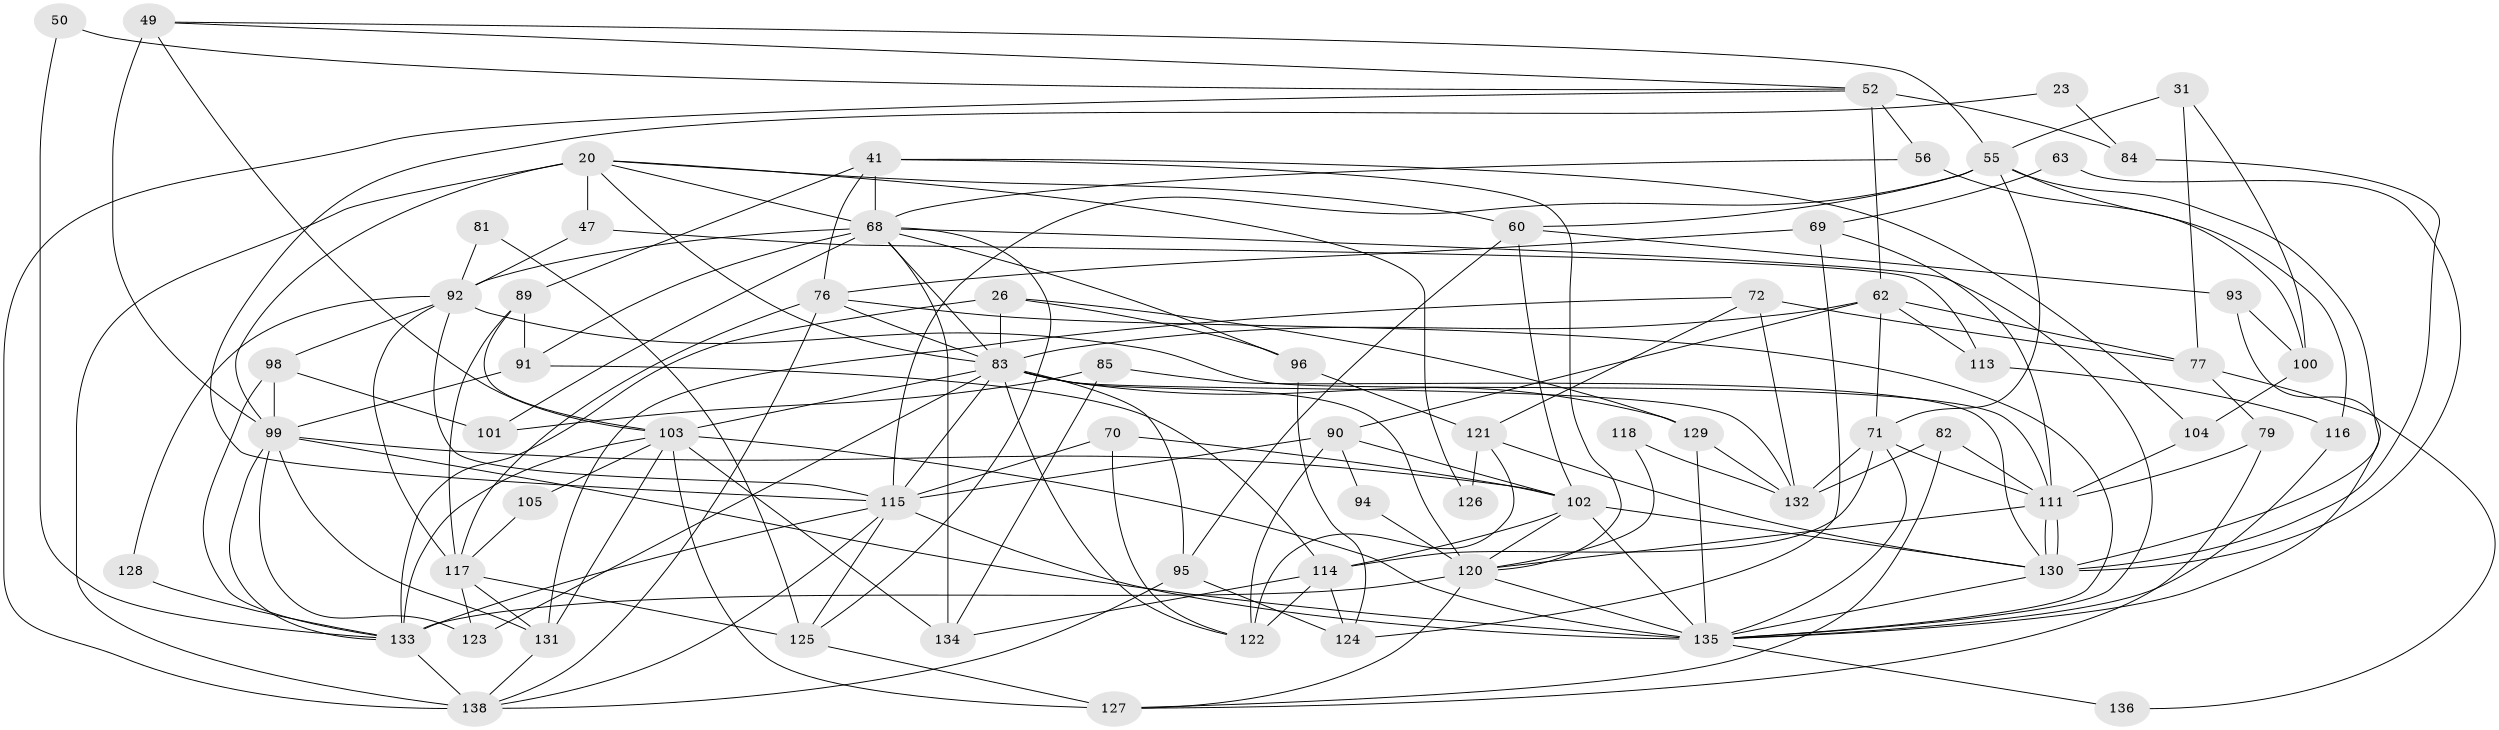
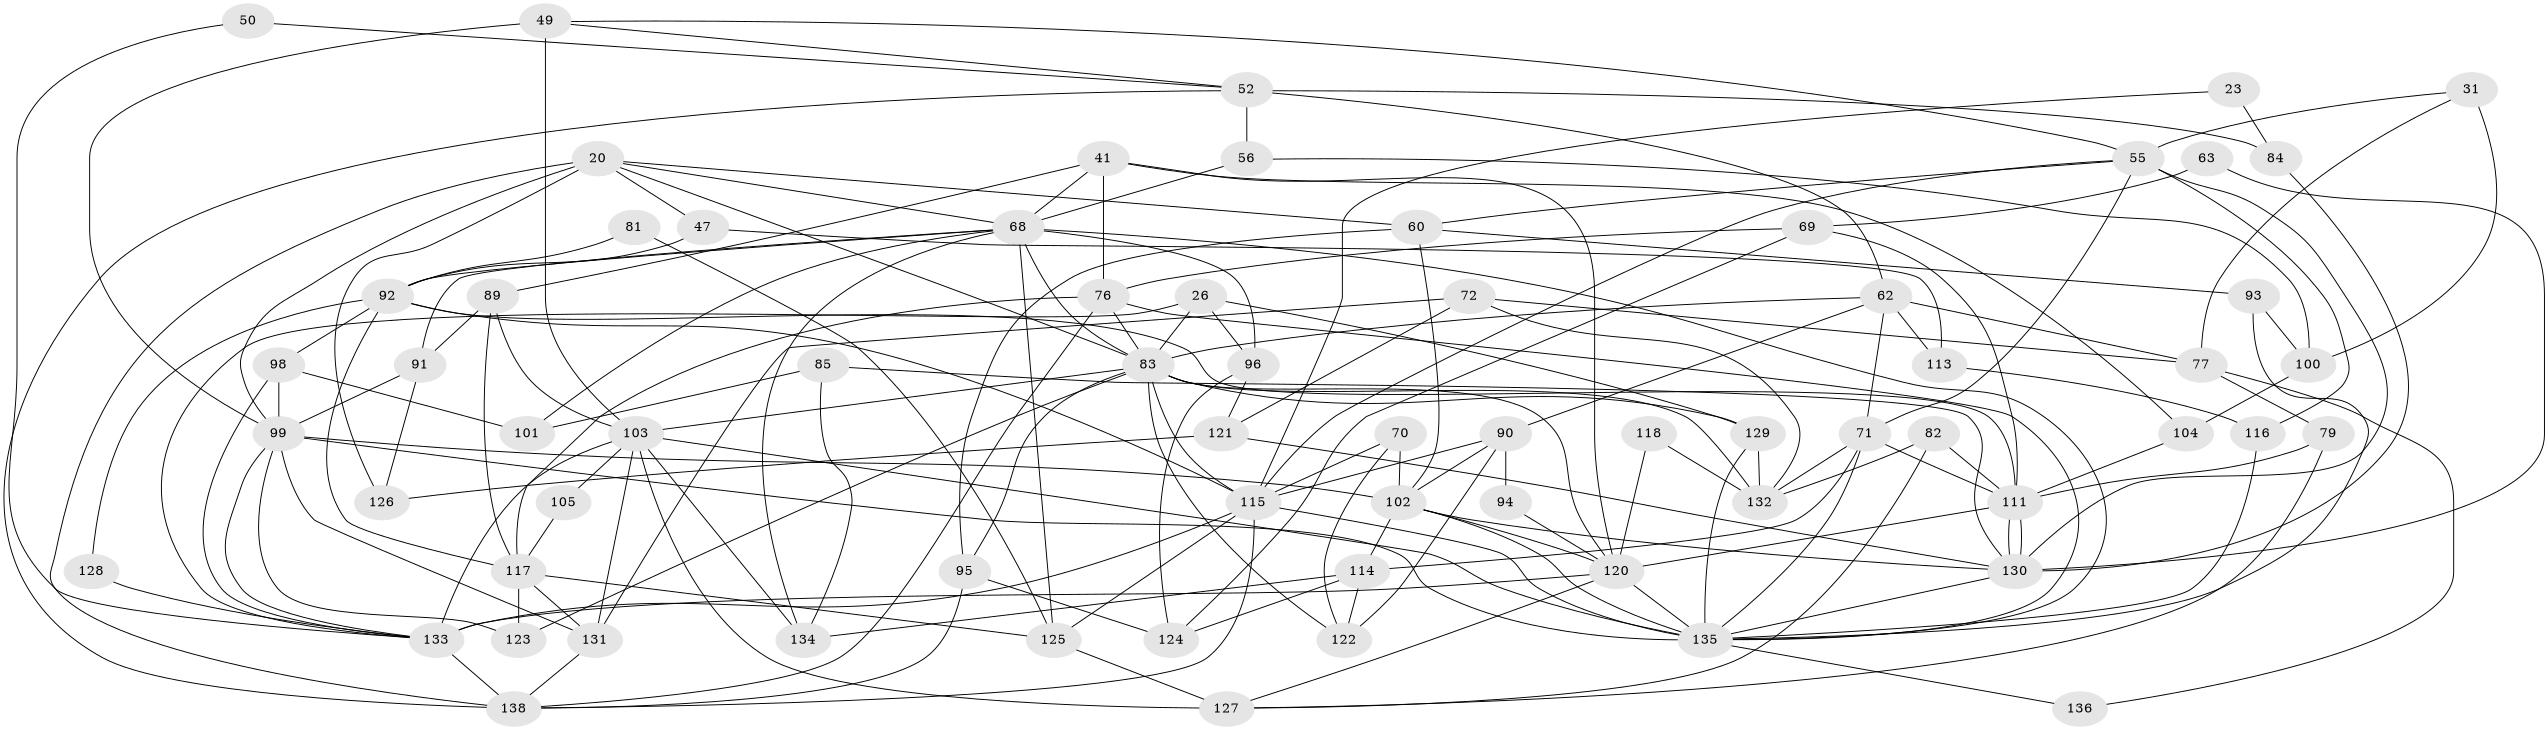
(899, 378) -> (401, 434)
(1400, 542) -> none
